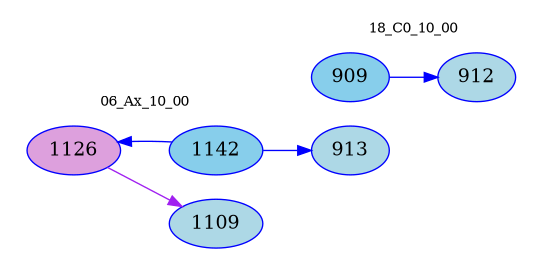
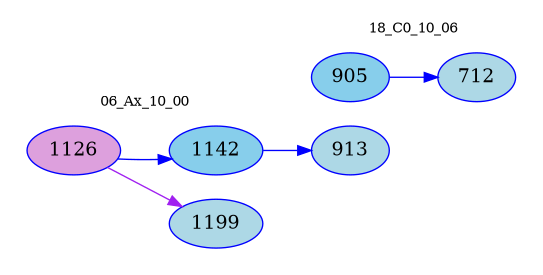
(414, 29) -> (414, 29)
(350, 77) -> (350, 77)
(477, 77) -> (477, 77)
(152, 141) -> (138, 160)
(216, 224) -> (216, 224)
